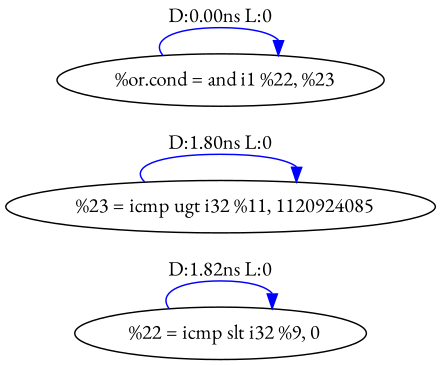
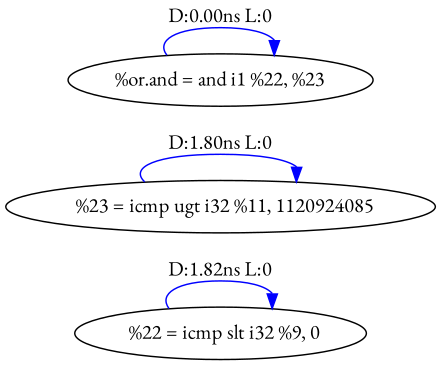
(221, 80) -> (221, 80)
